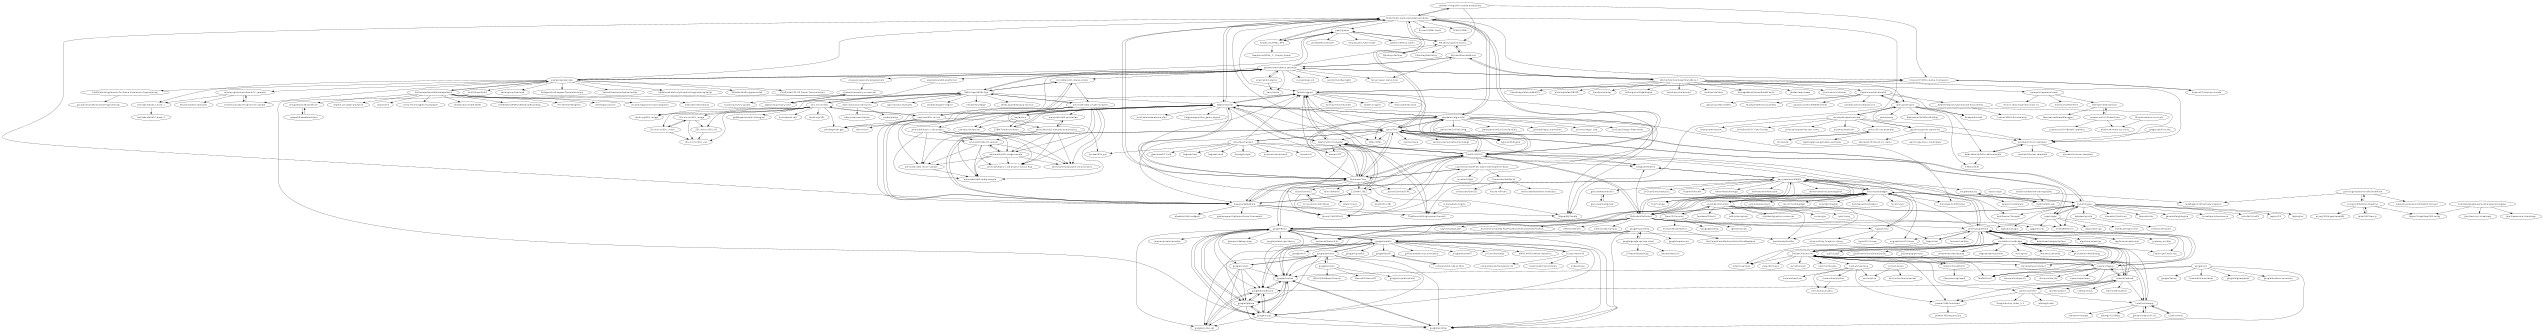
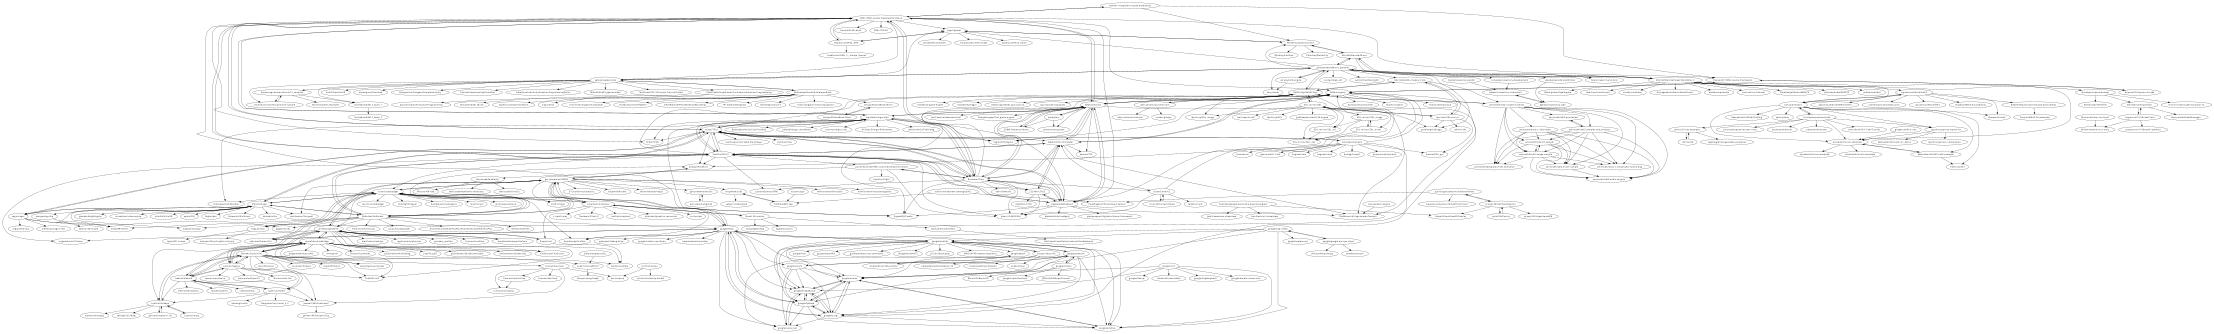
(798, 98) -> (1482, 86)
